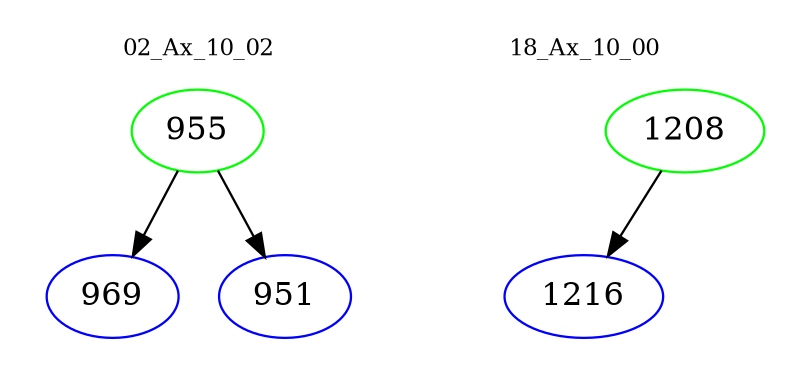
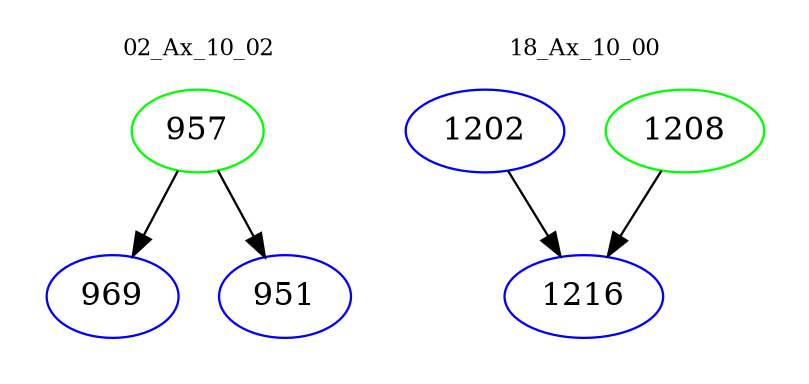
(198, 131) -> (198, 131)
none -> (485, 131)
